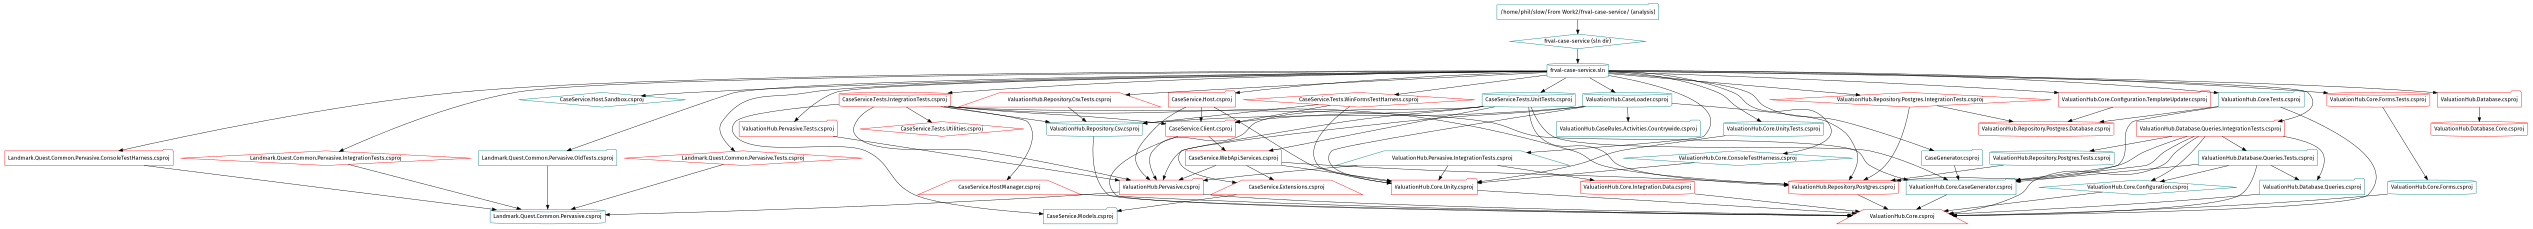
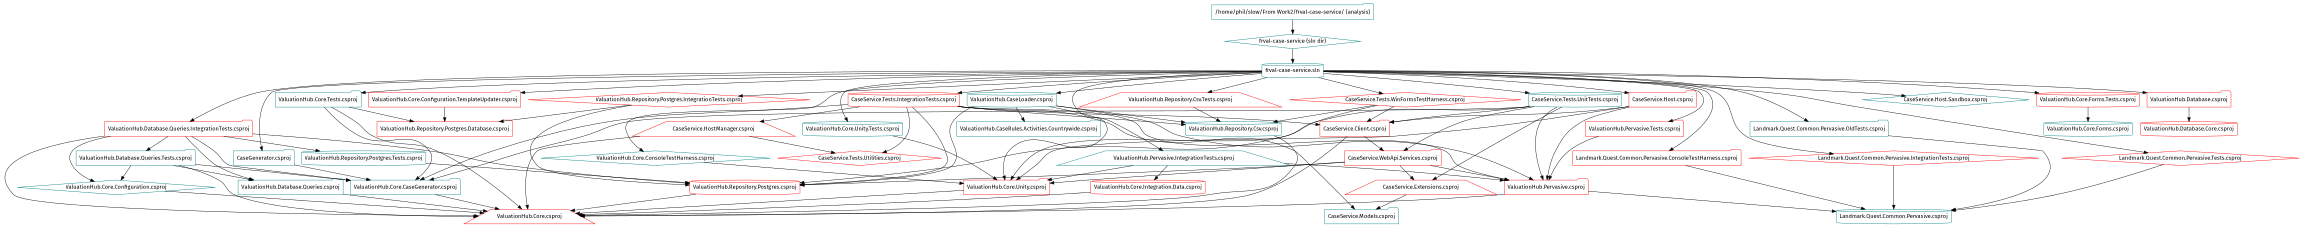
(2046, 129) -> (445, 129)
none -> (790, 144)
(2194, 207) -> none
